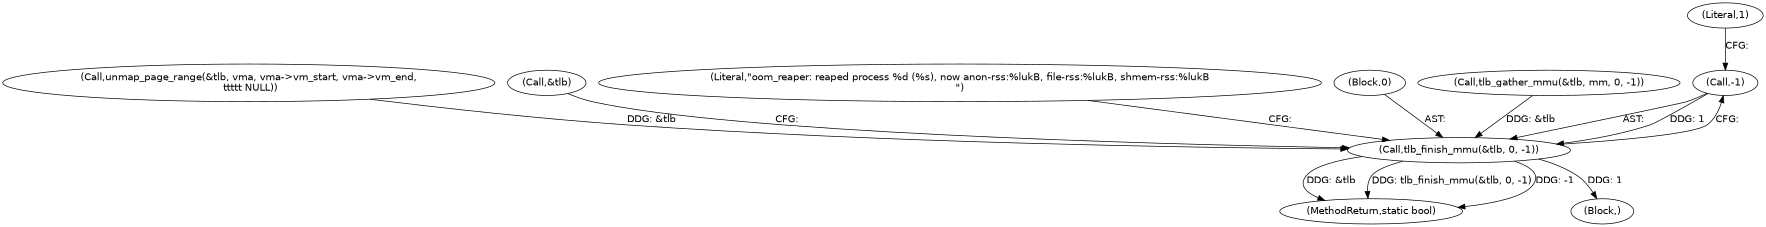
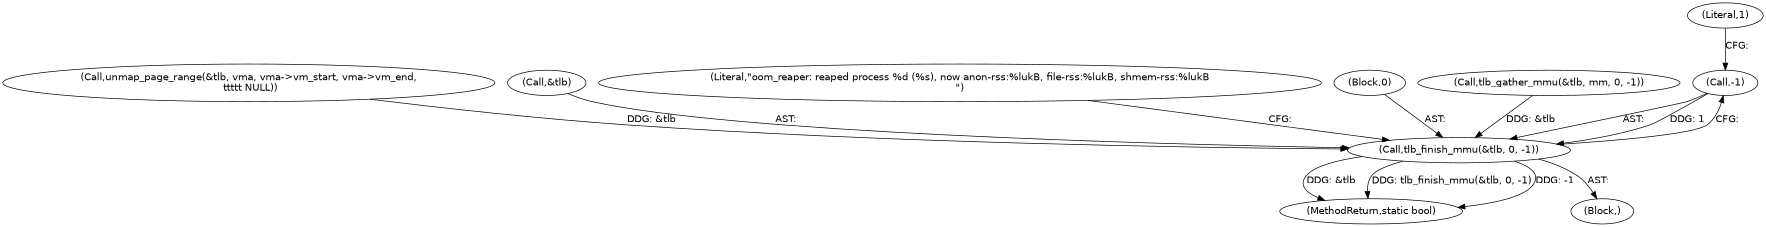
(789, 120) -> (787, 120)
(1605, 181) -> (1600, 181)
